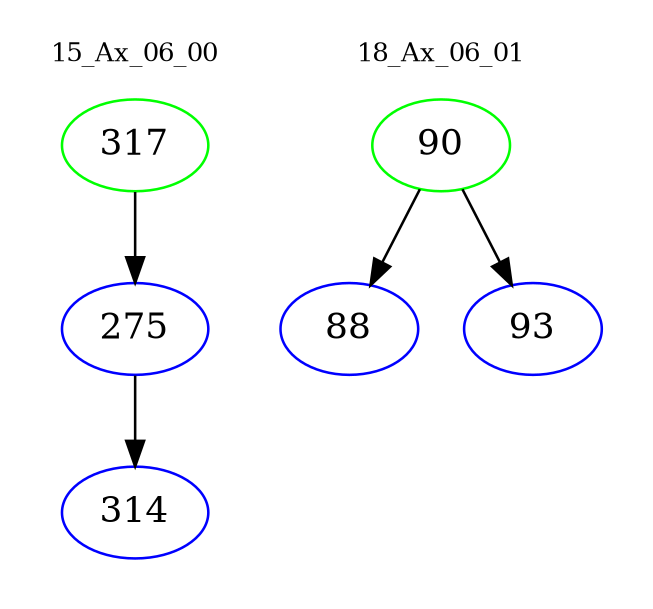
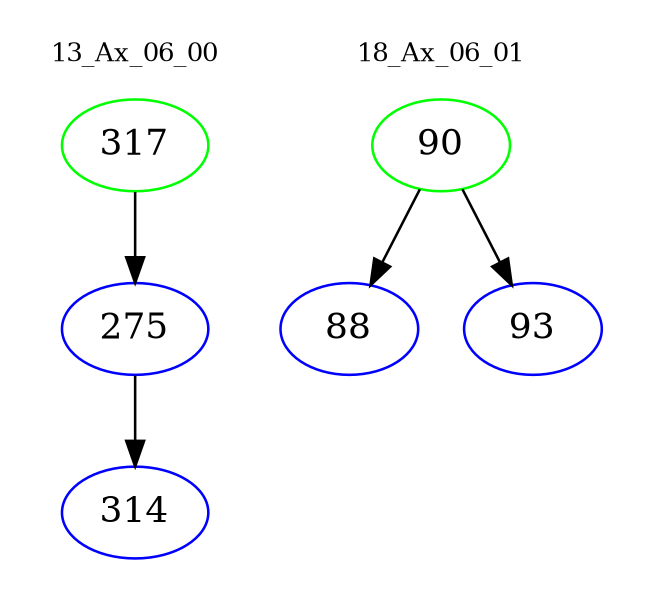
(135, 55) -> (135, 55)
